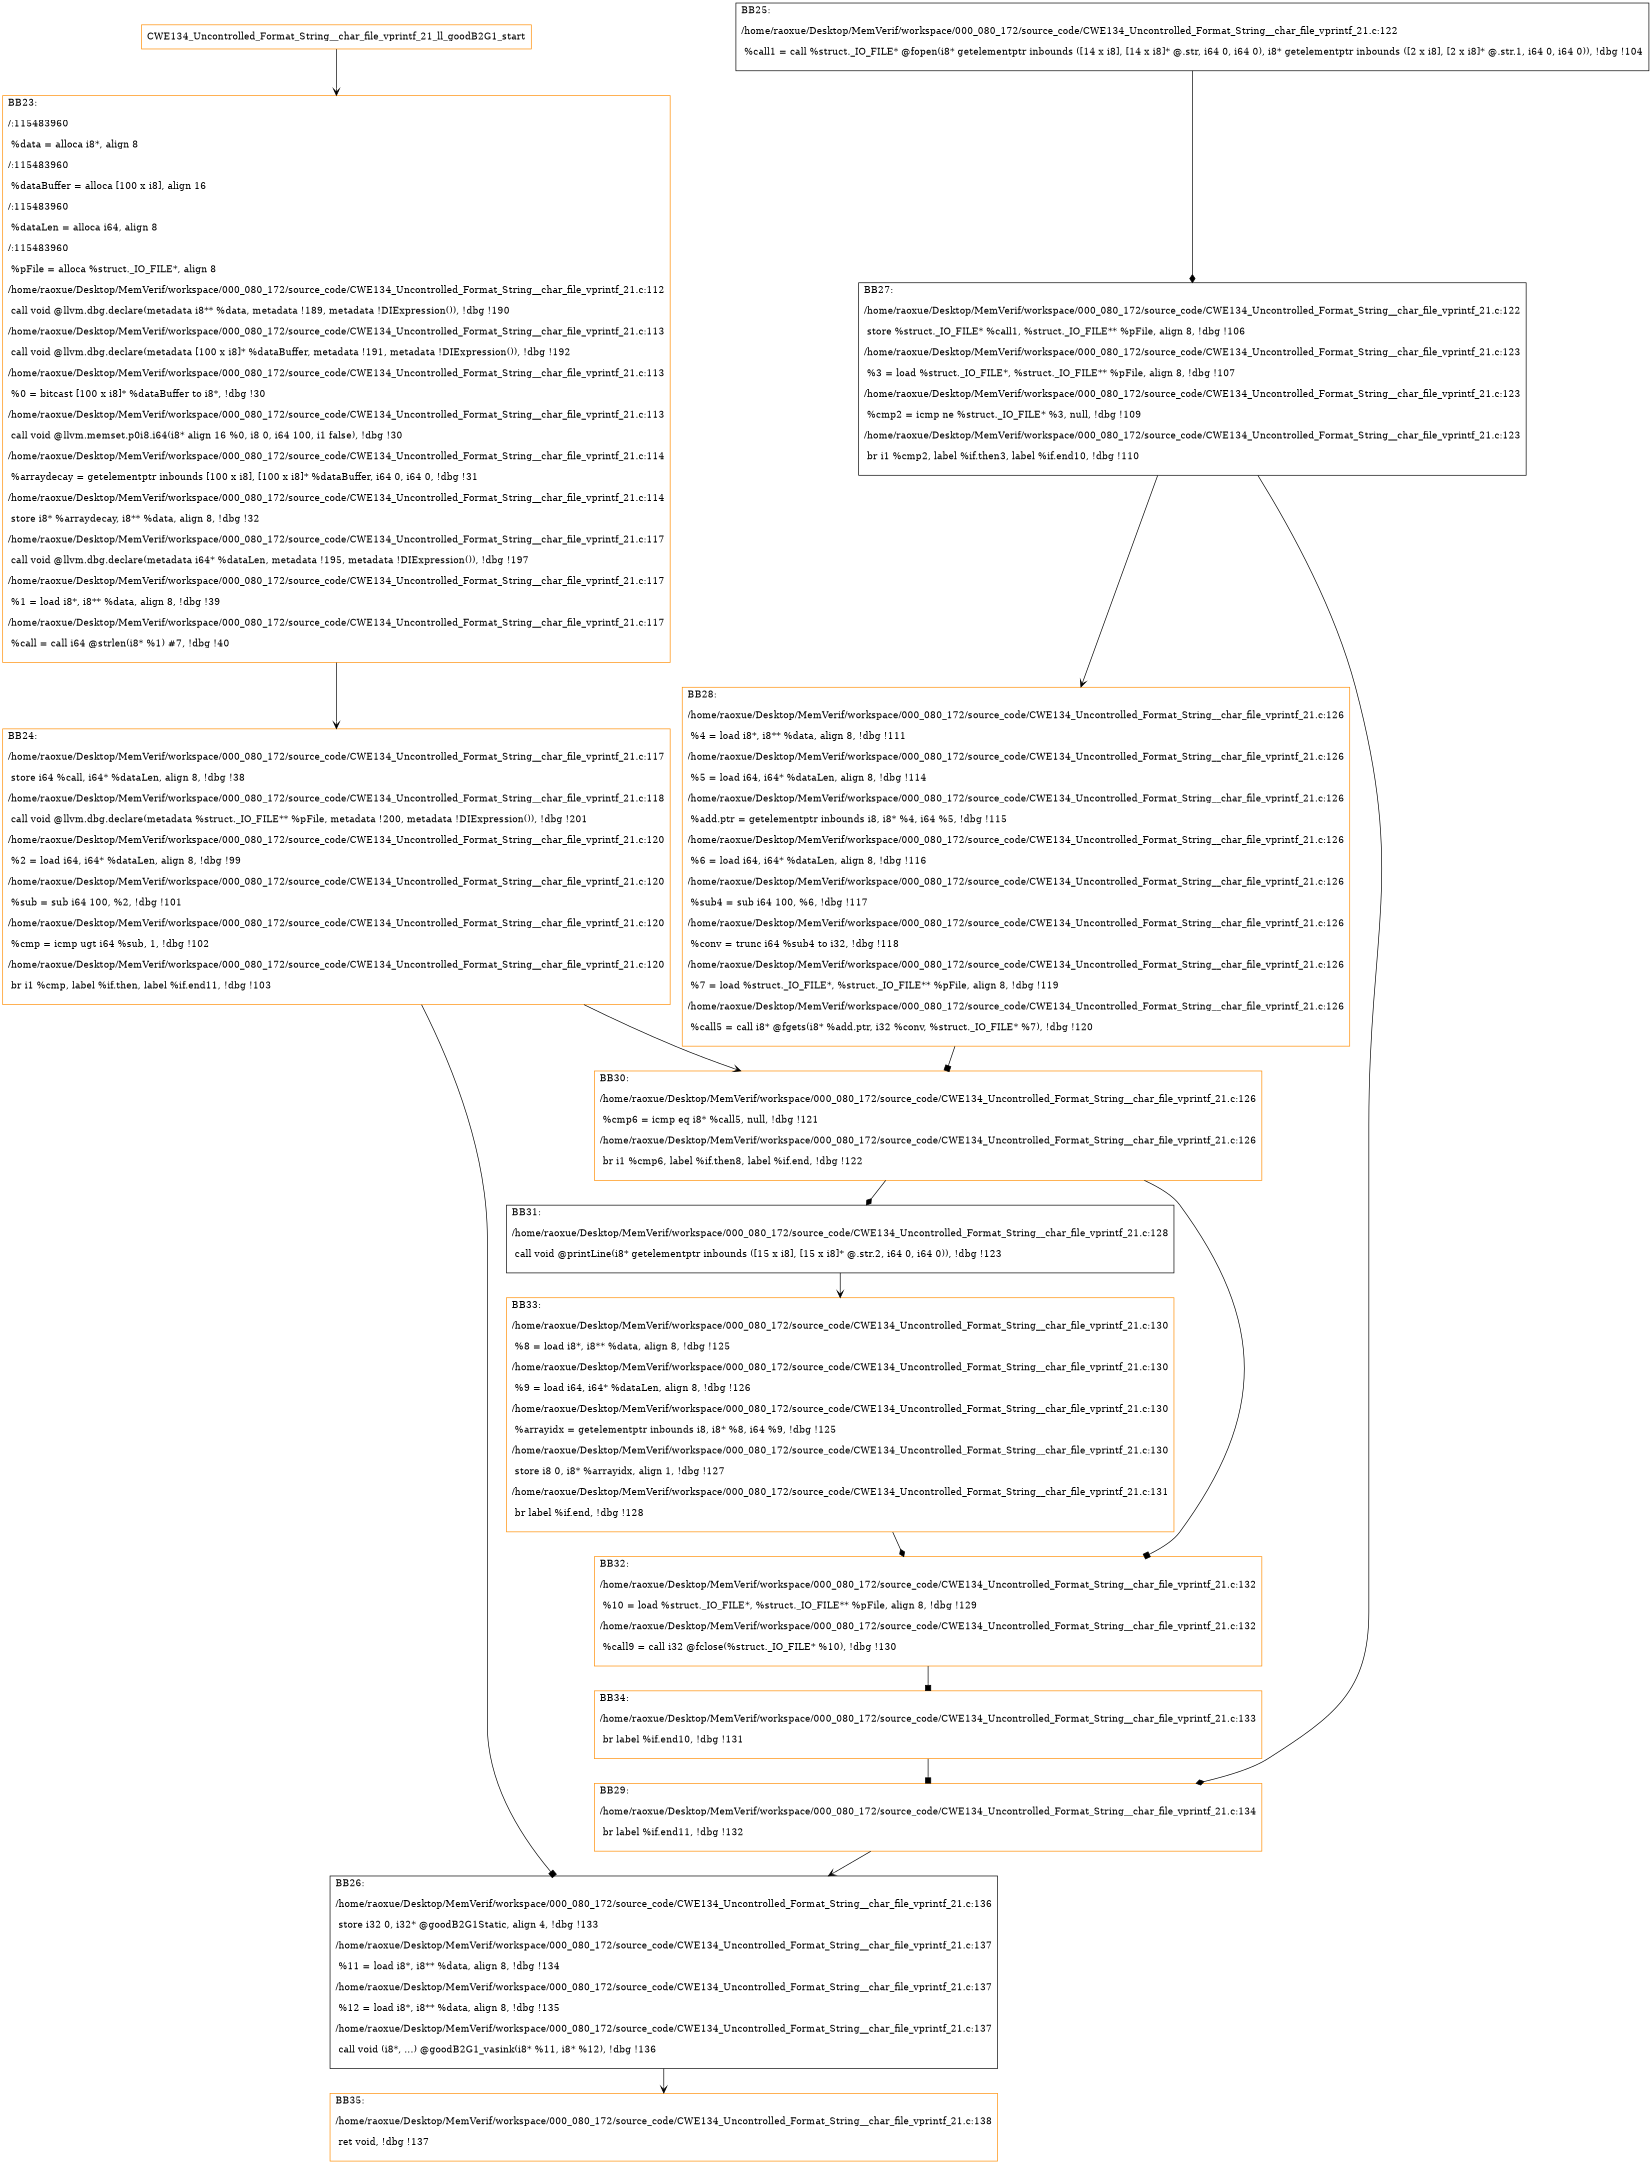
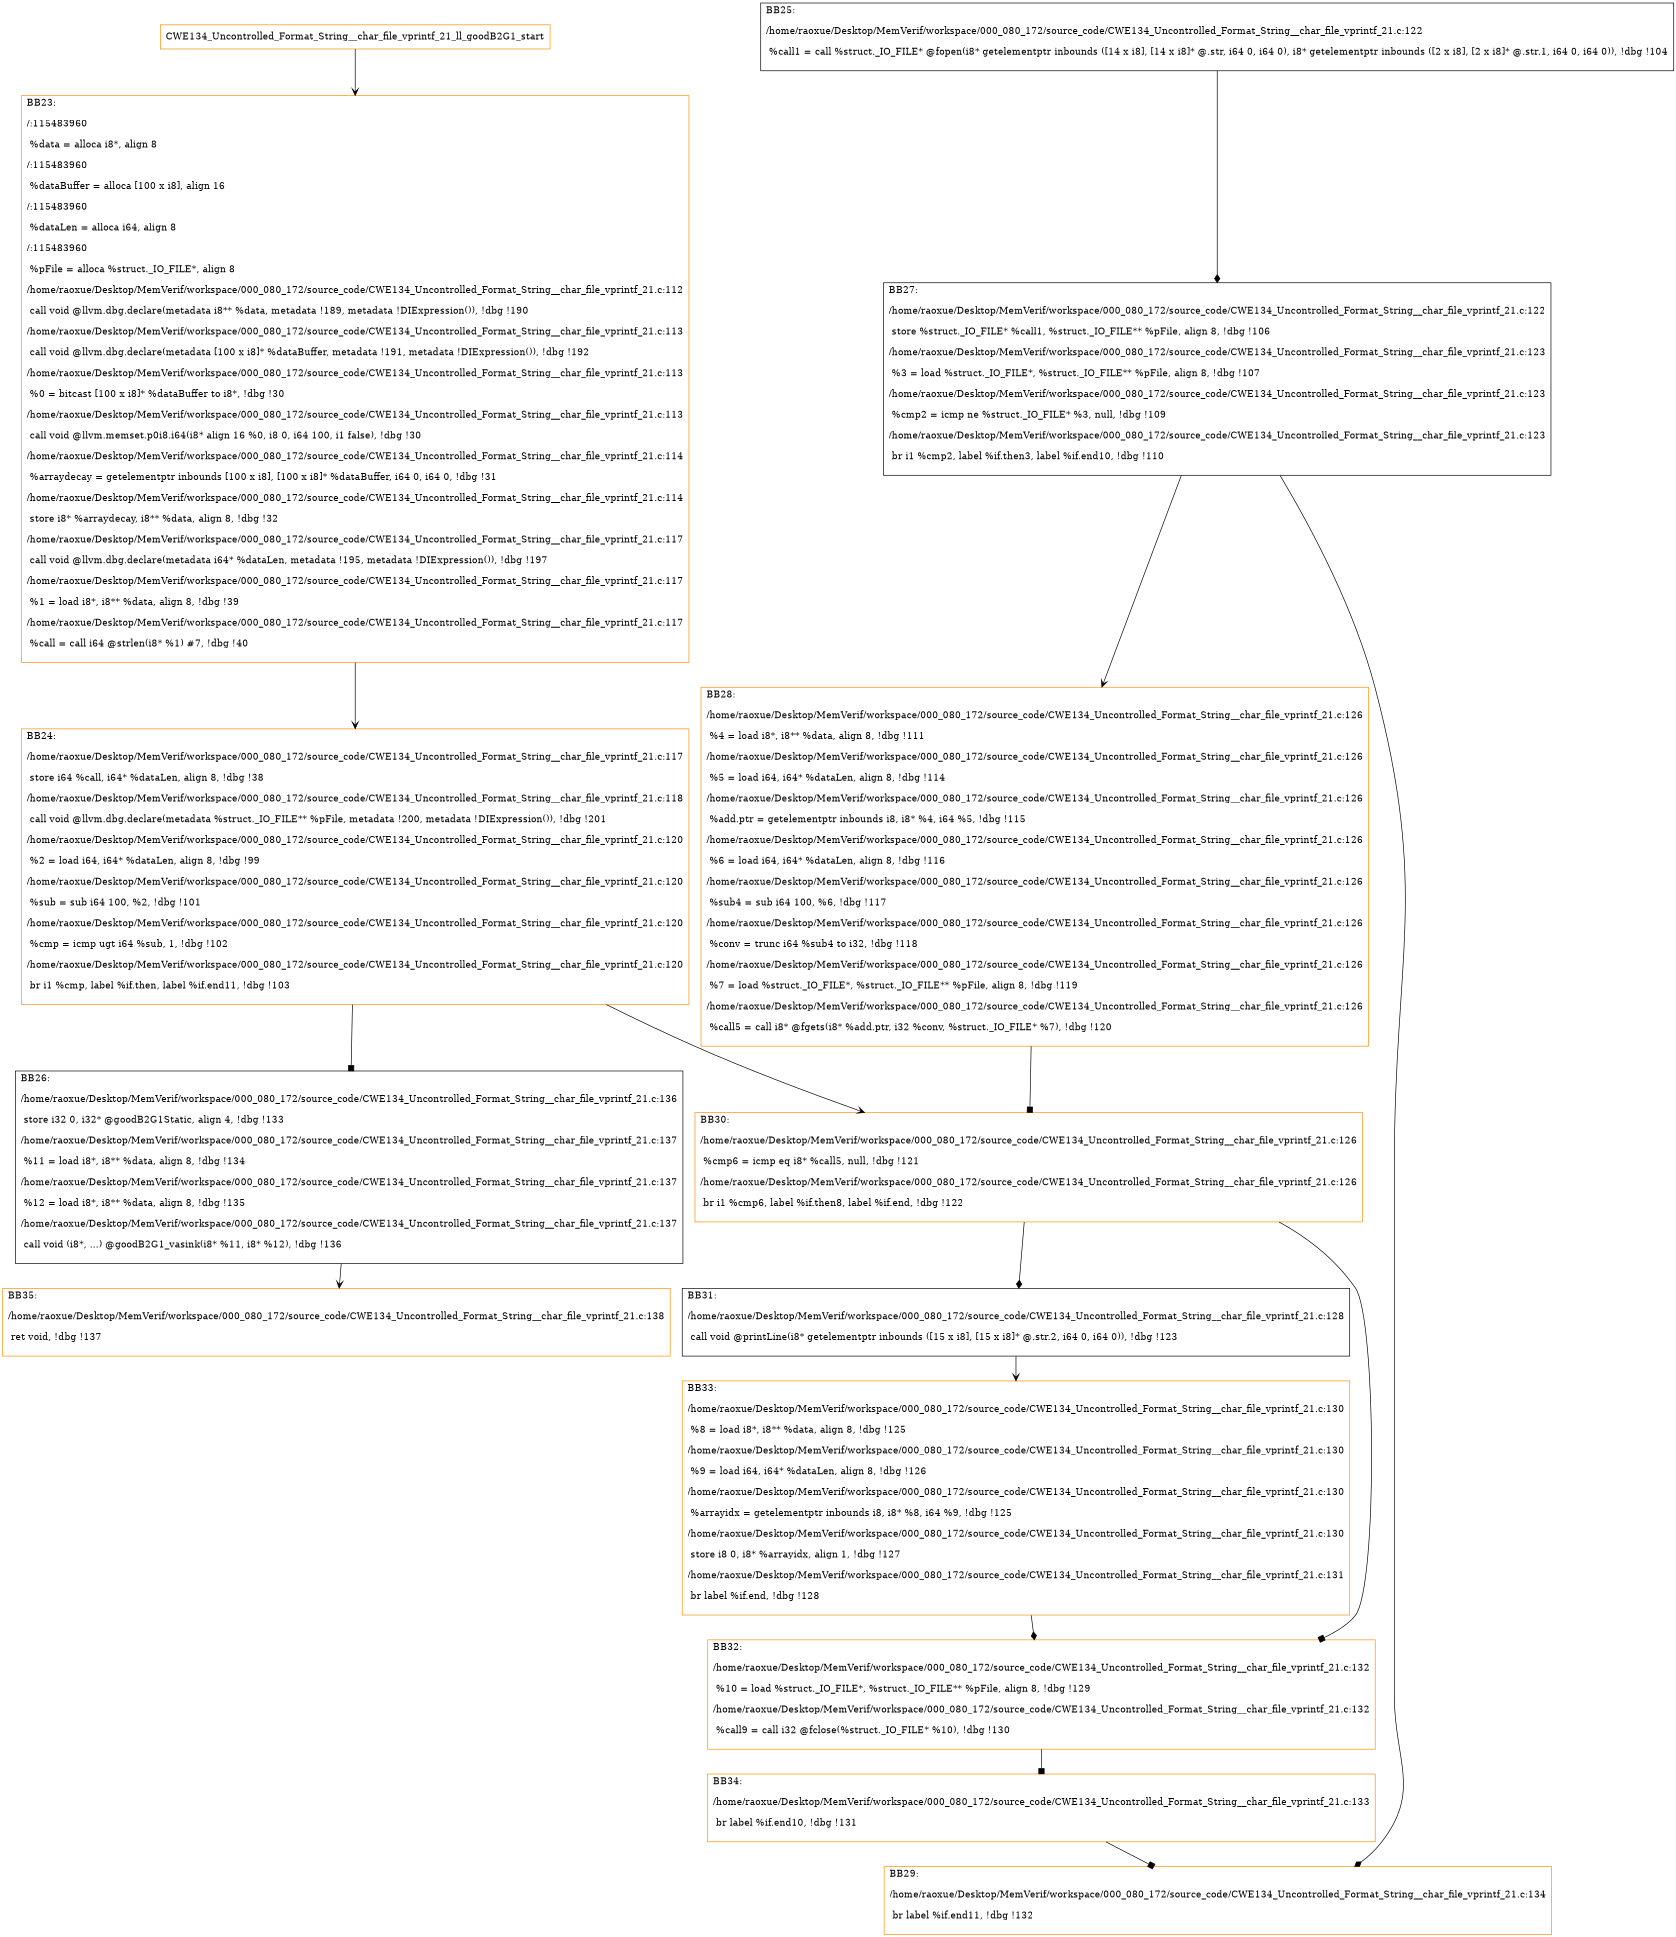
(853, 1862) -> none
